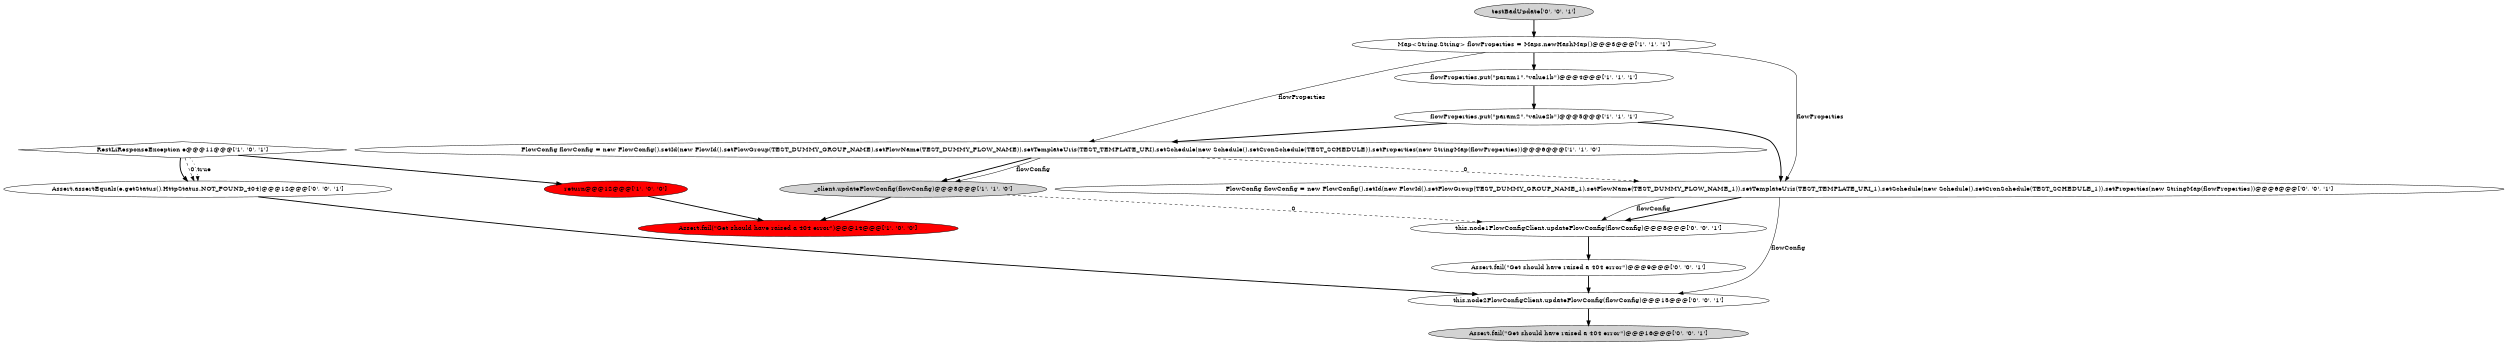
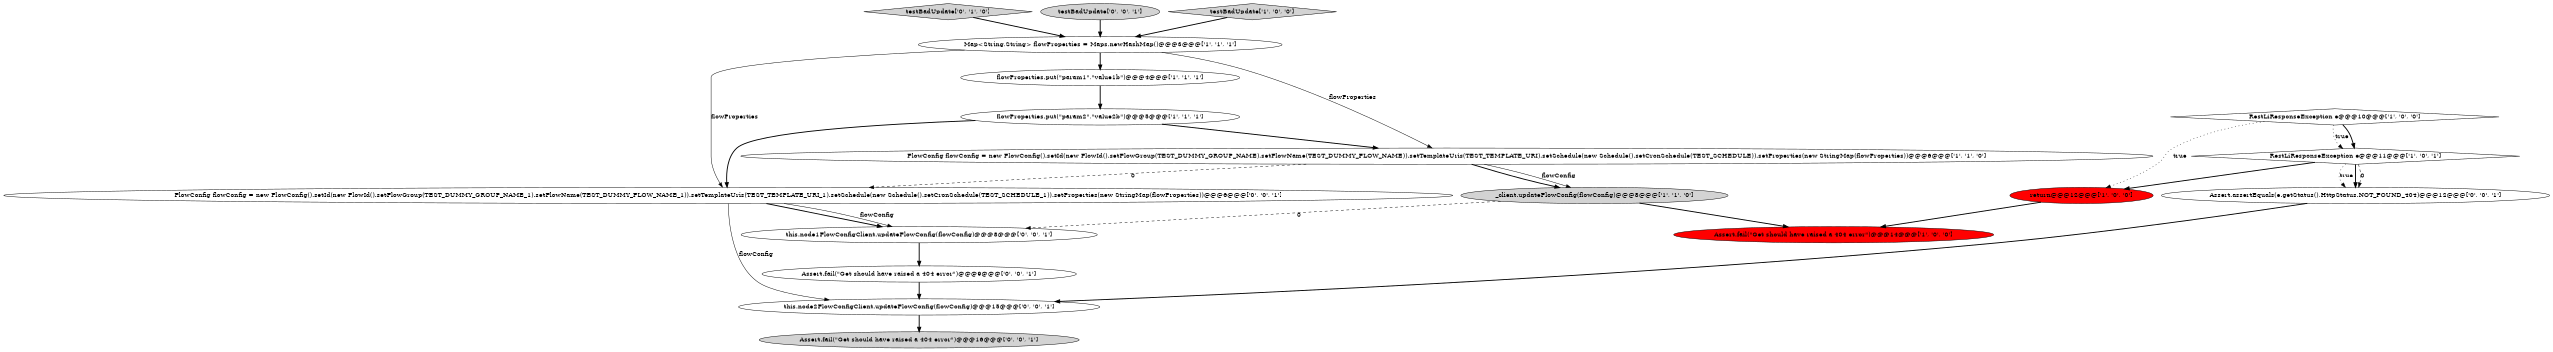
none -> (948, 12)
none -> (1252, 12)
none -> (2335, 117)
